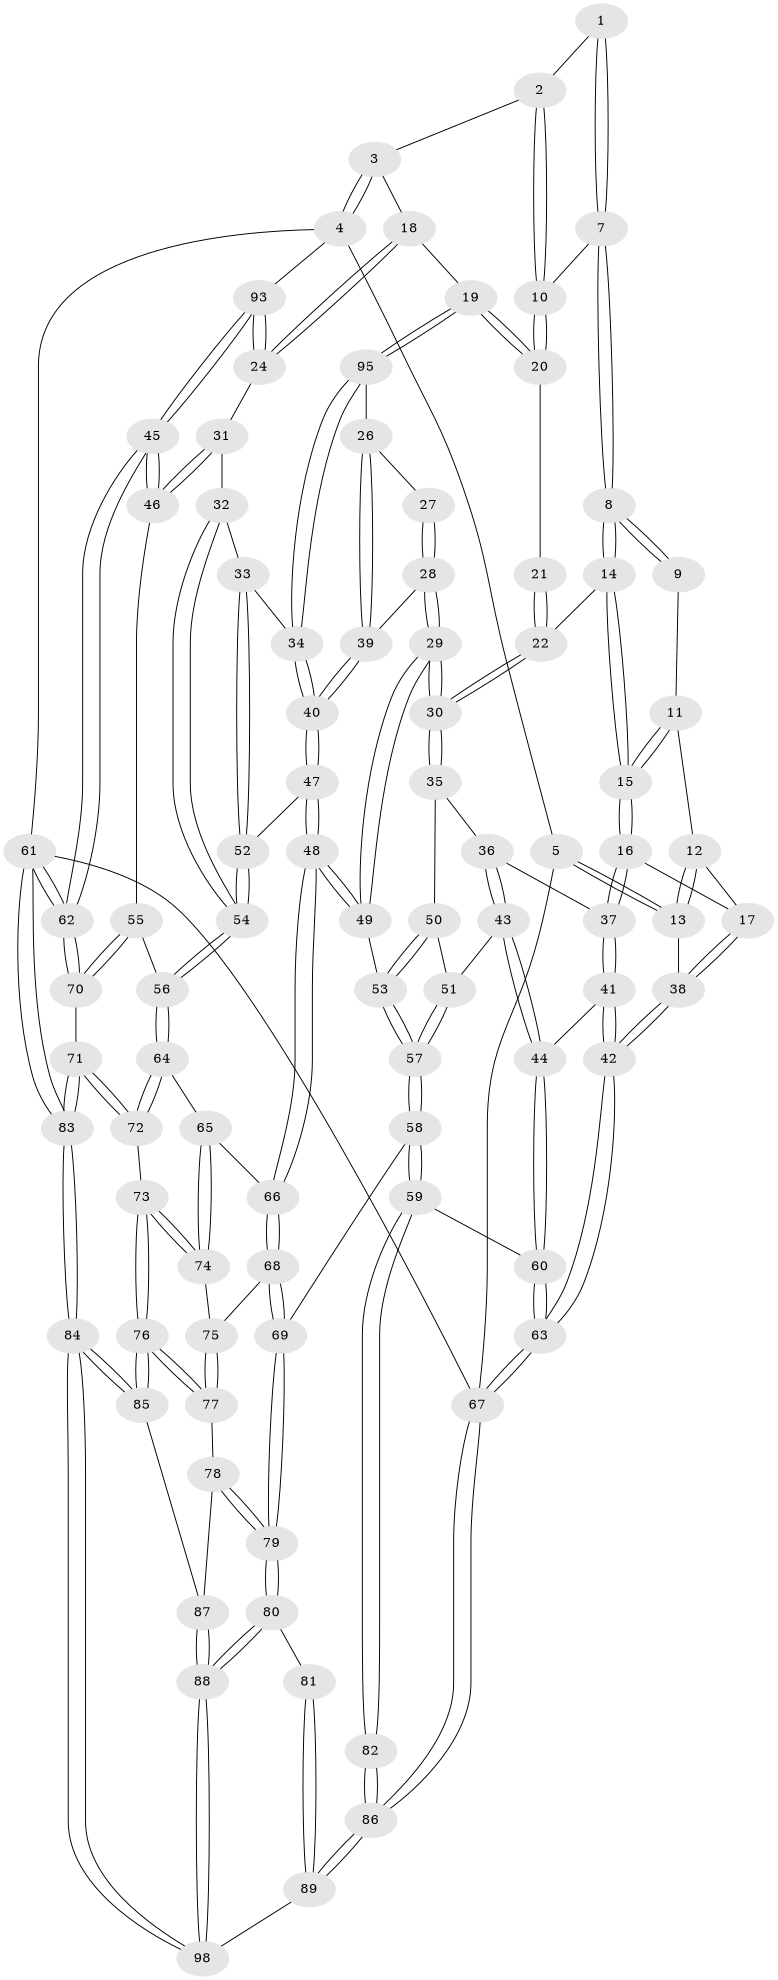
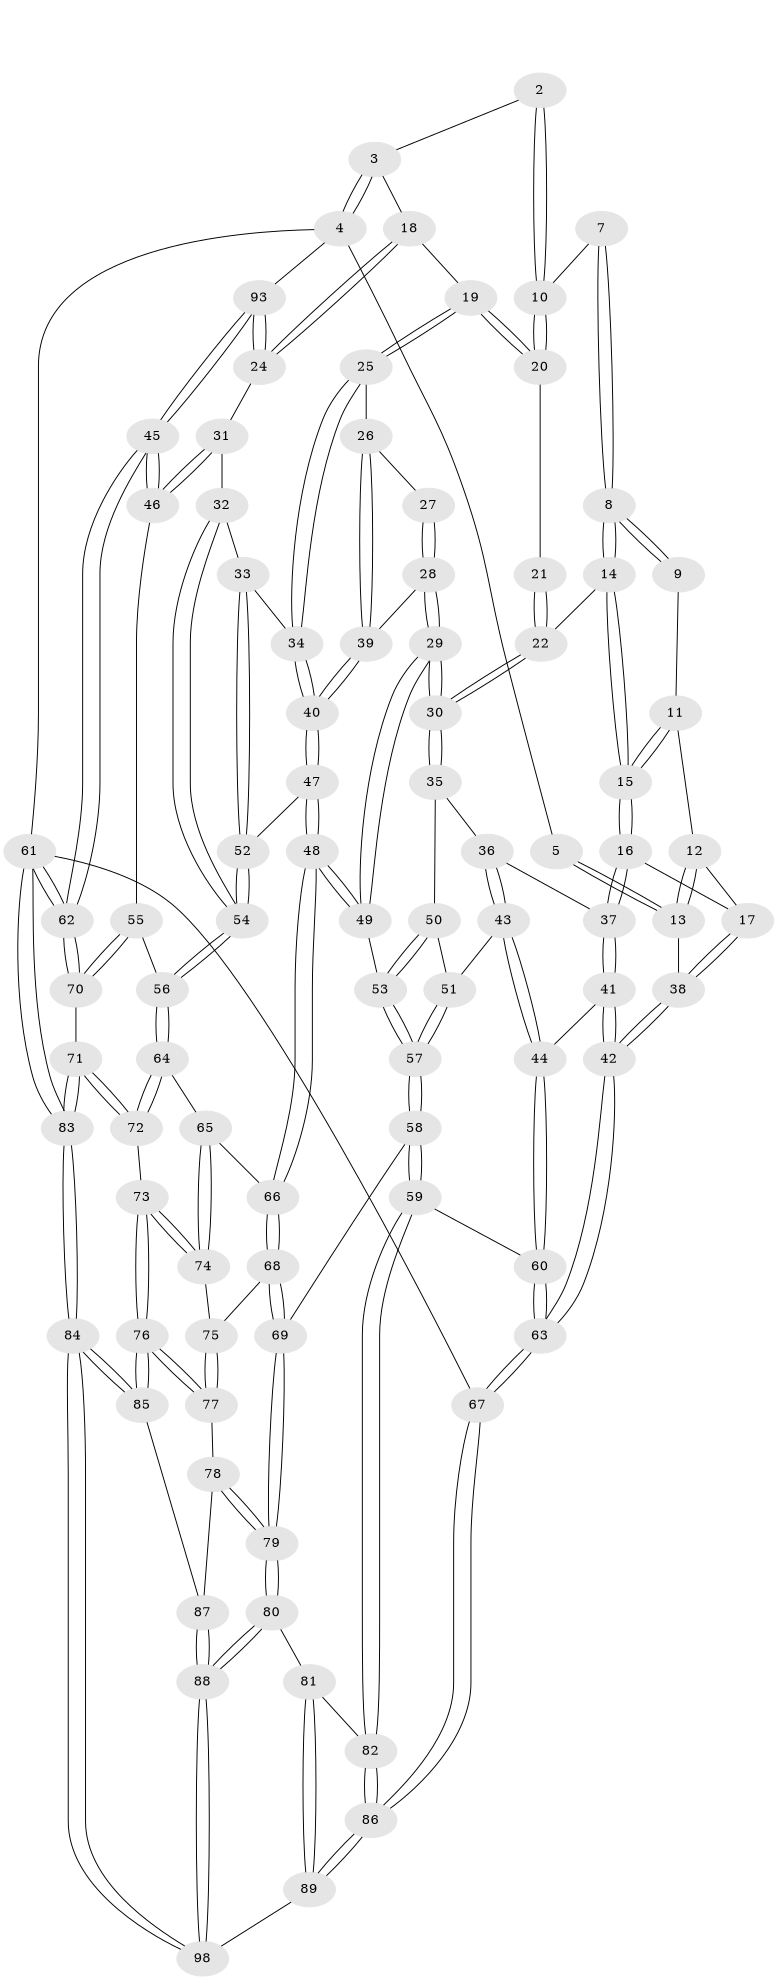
(602, 21) -> none
(366, 367) -> (366, 367)
(487, 1124) -> none
none -> (340, 1717)
